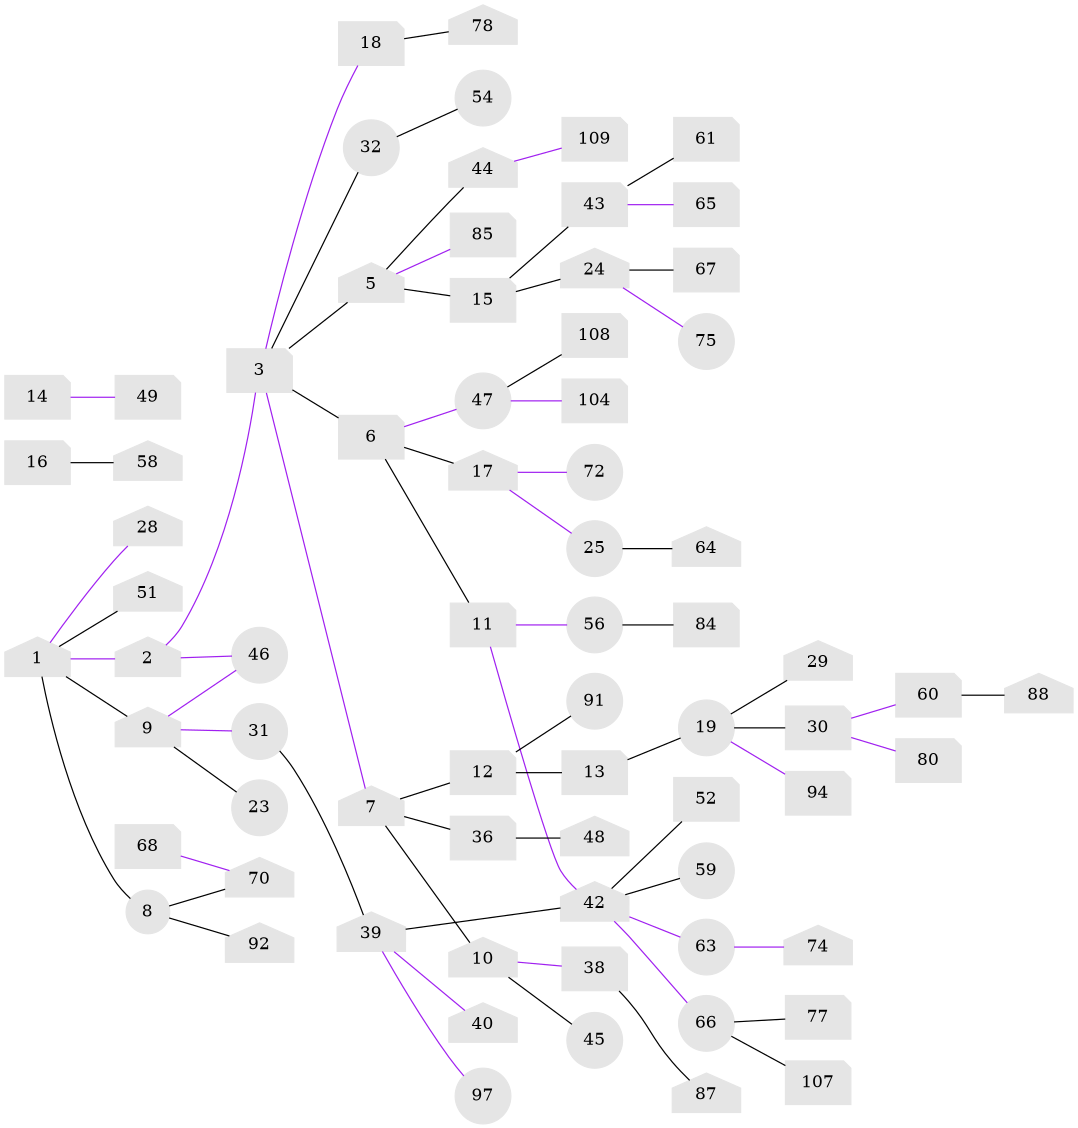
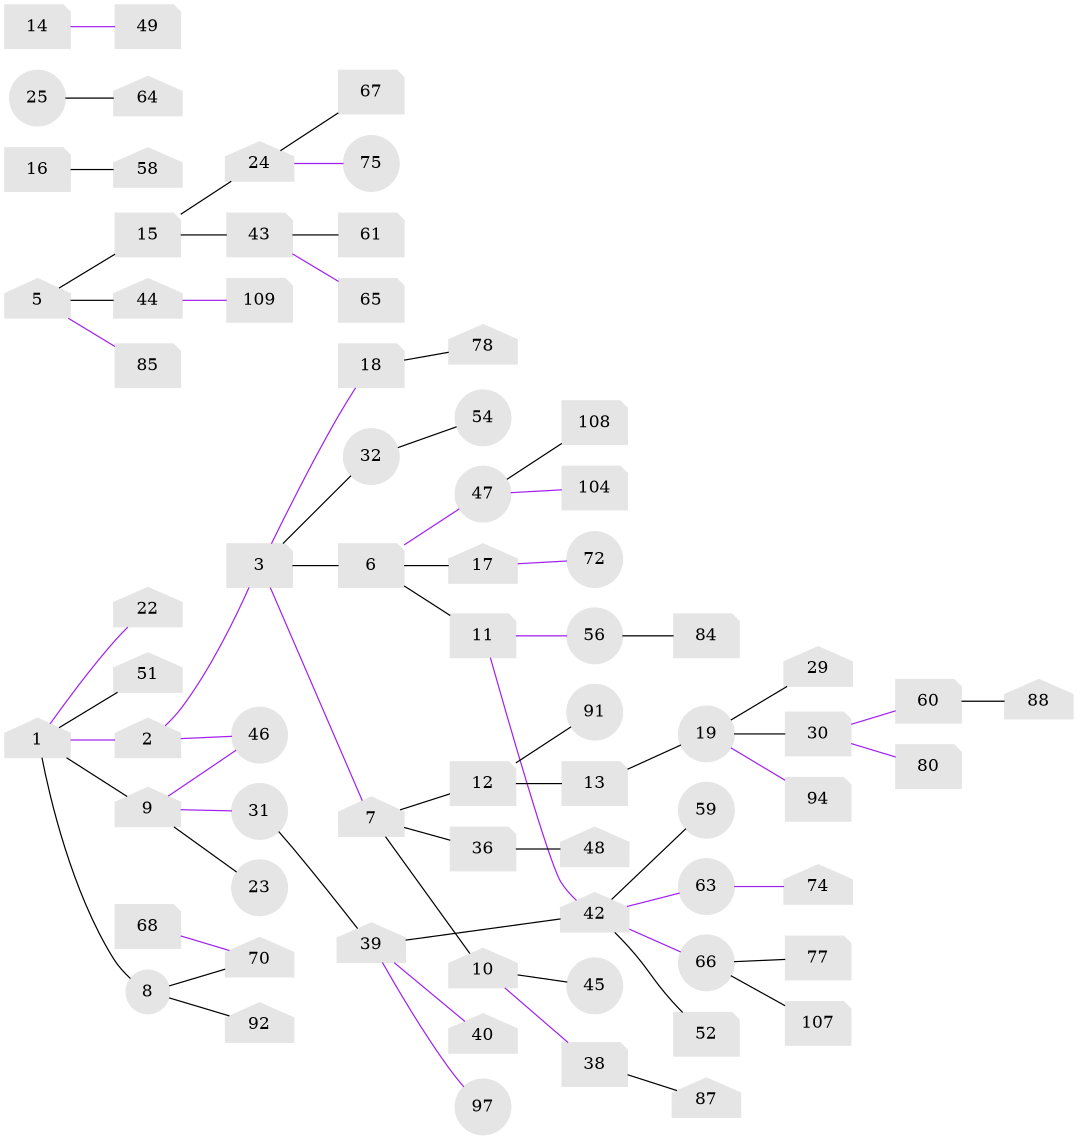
(318, 325) -> none
(541, 512) -> none
(148, 528) -> (148, 609)
